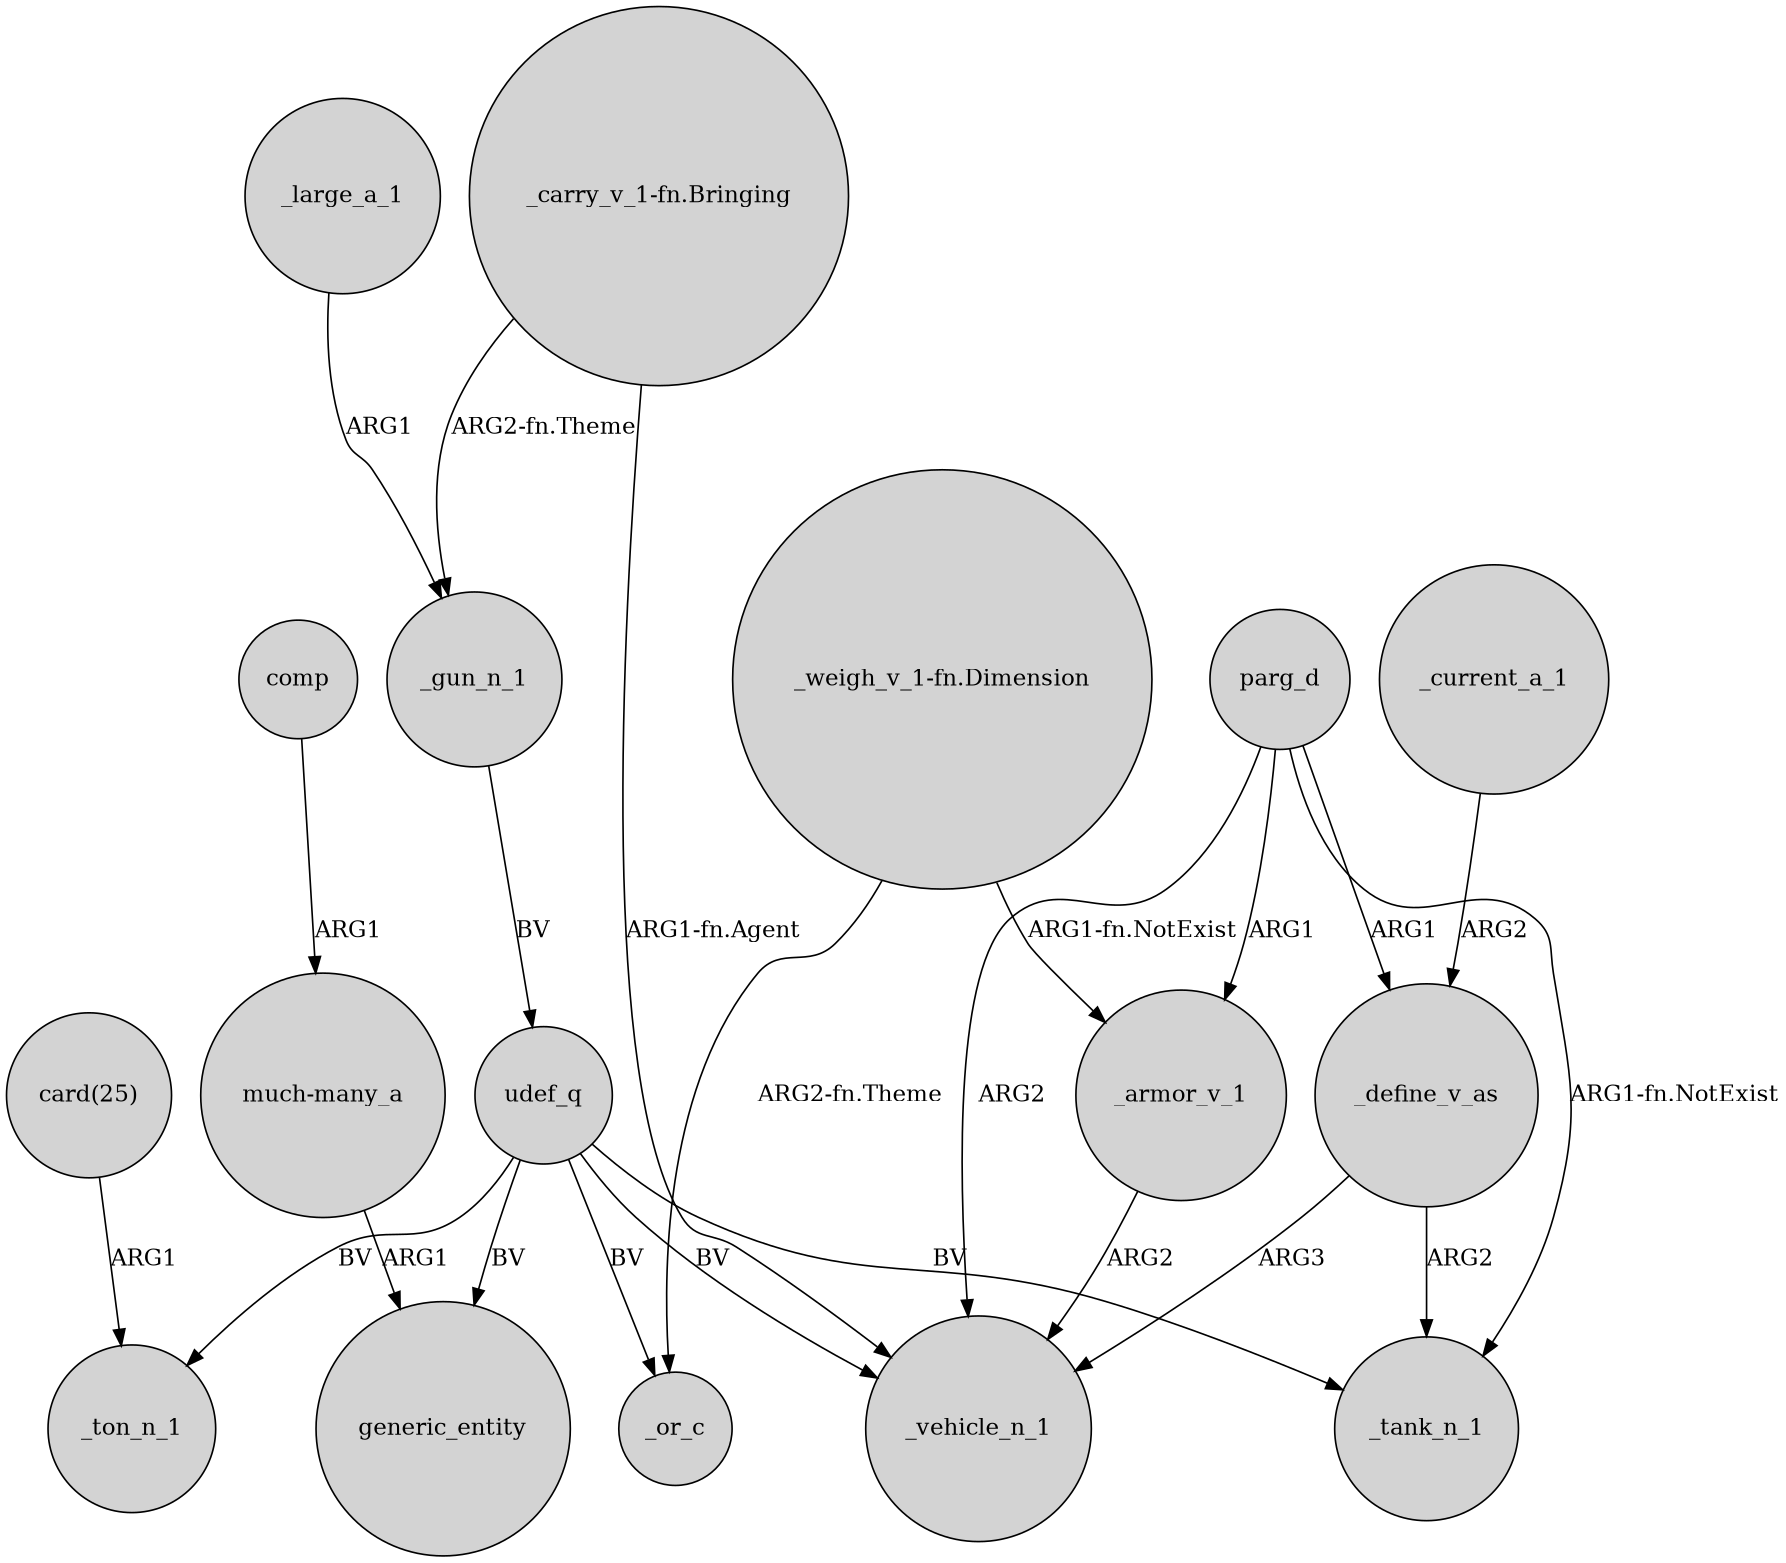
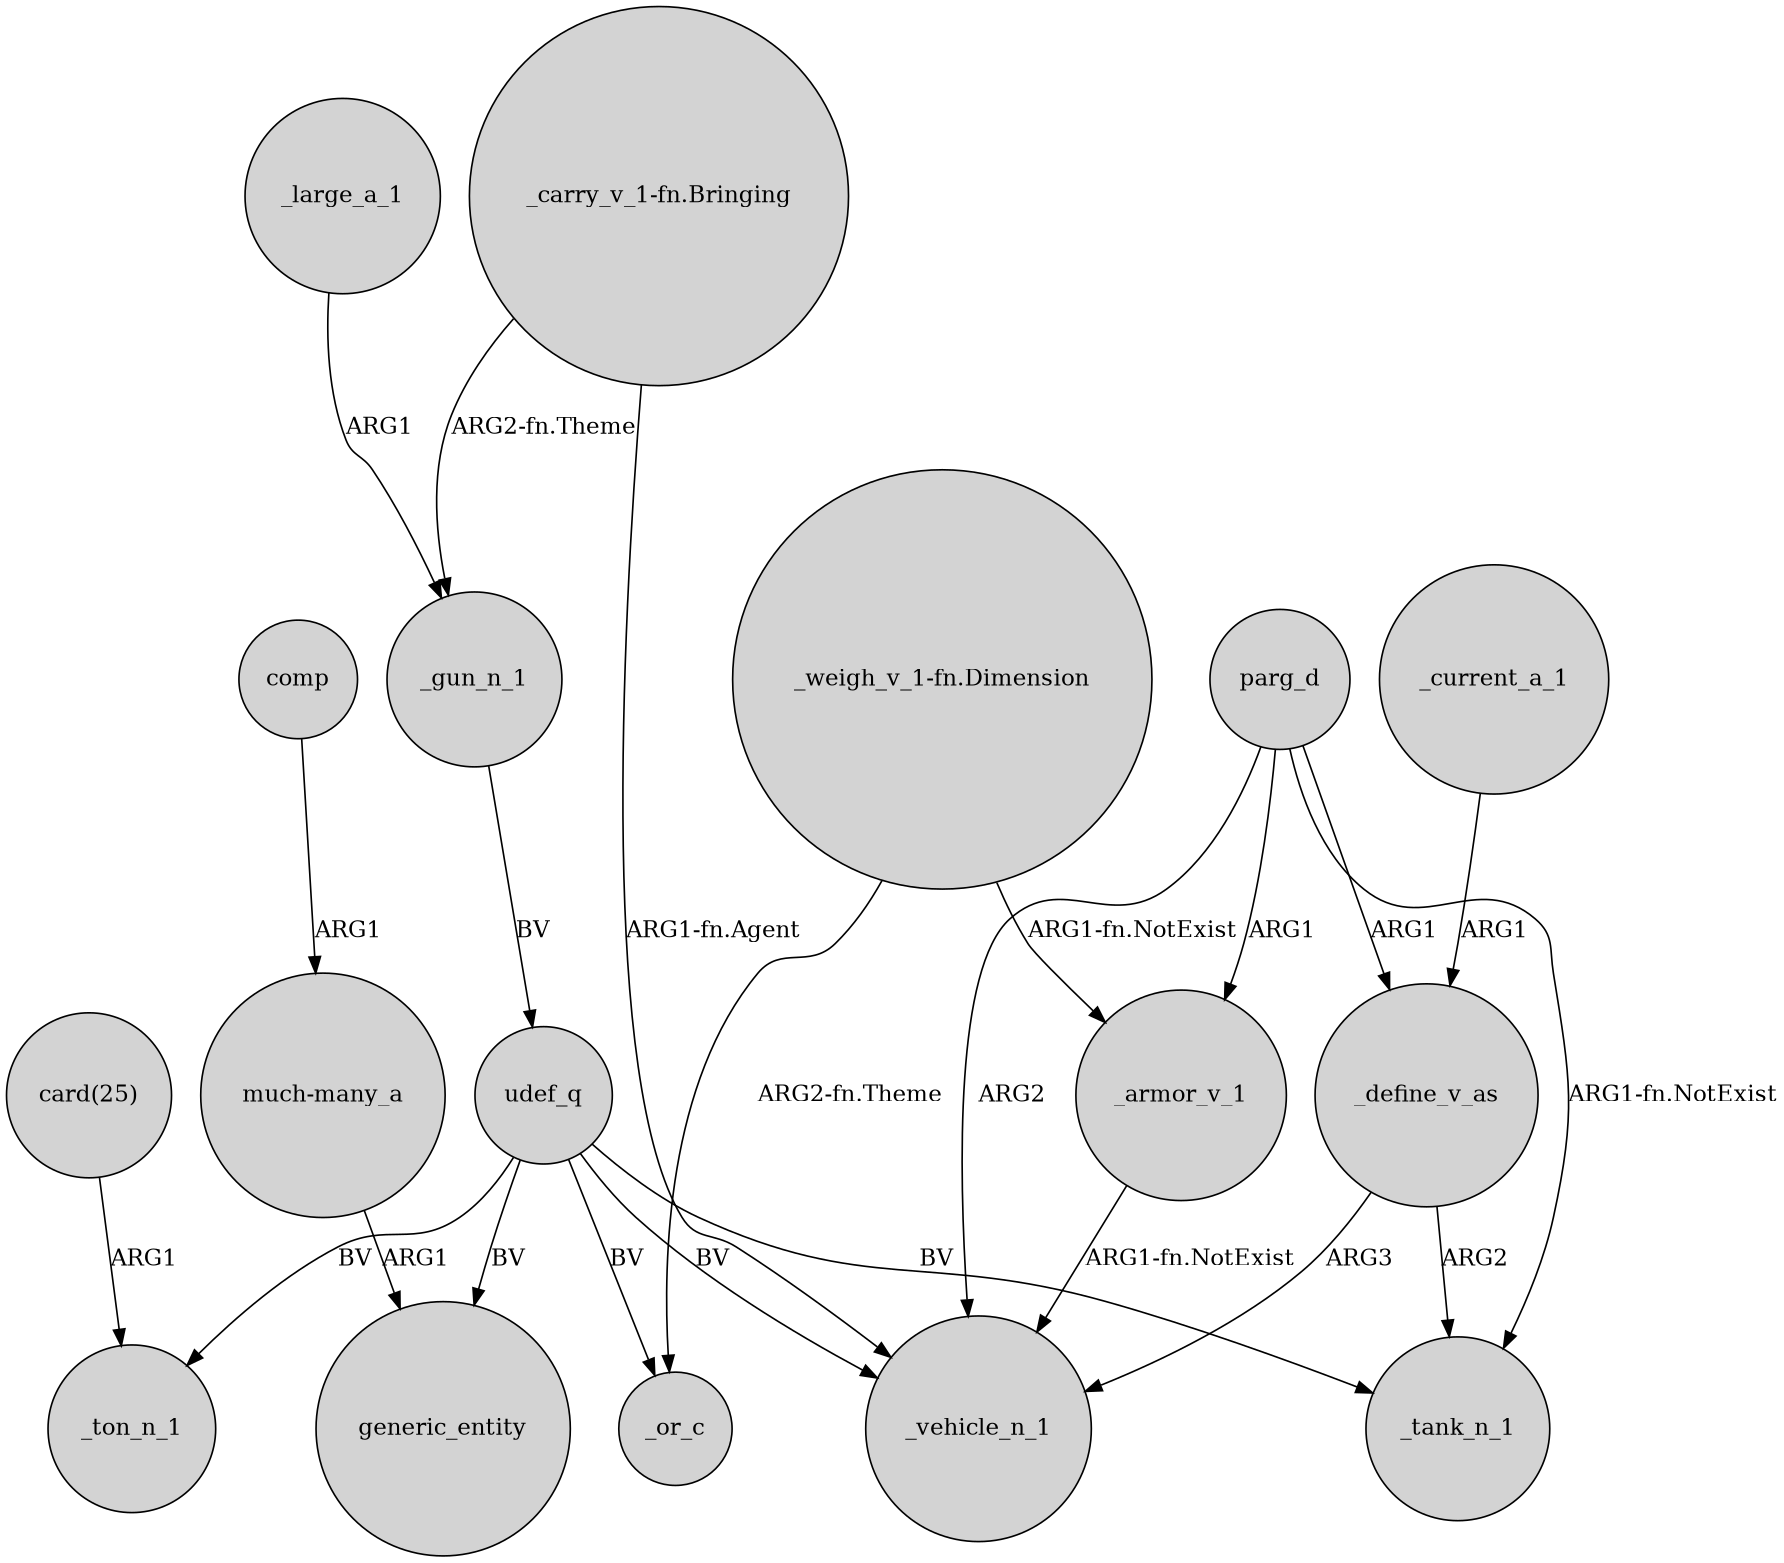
(1495, 931) -> (1495, 931)
(1141, 1259) -> (1190, 1259)
